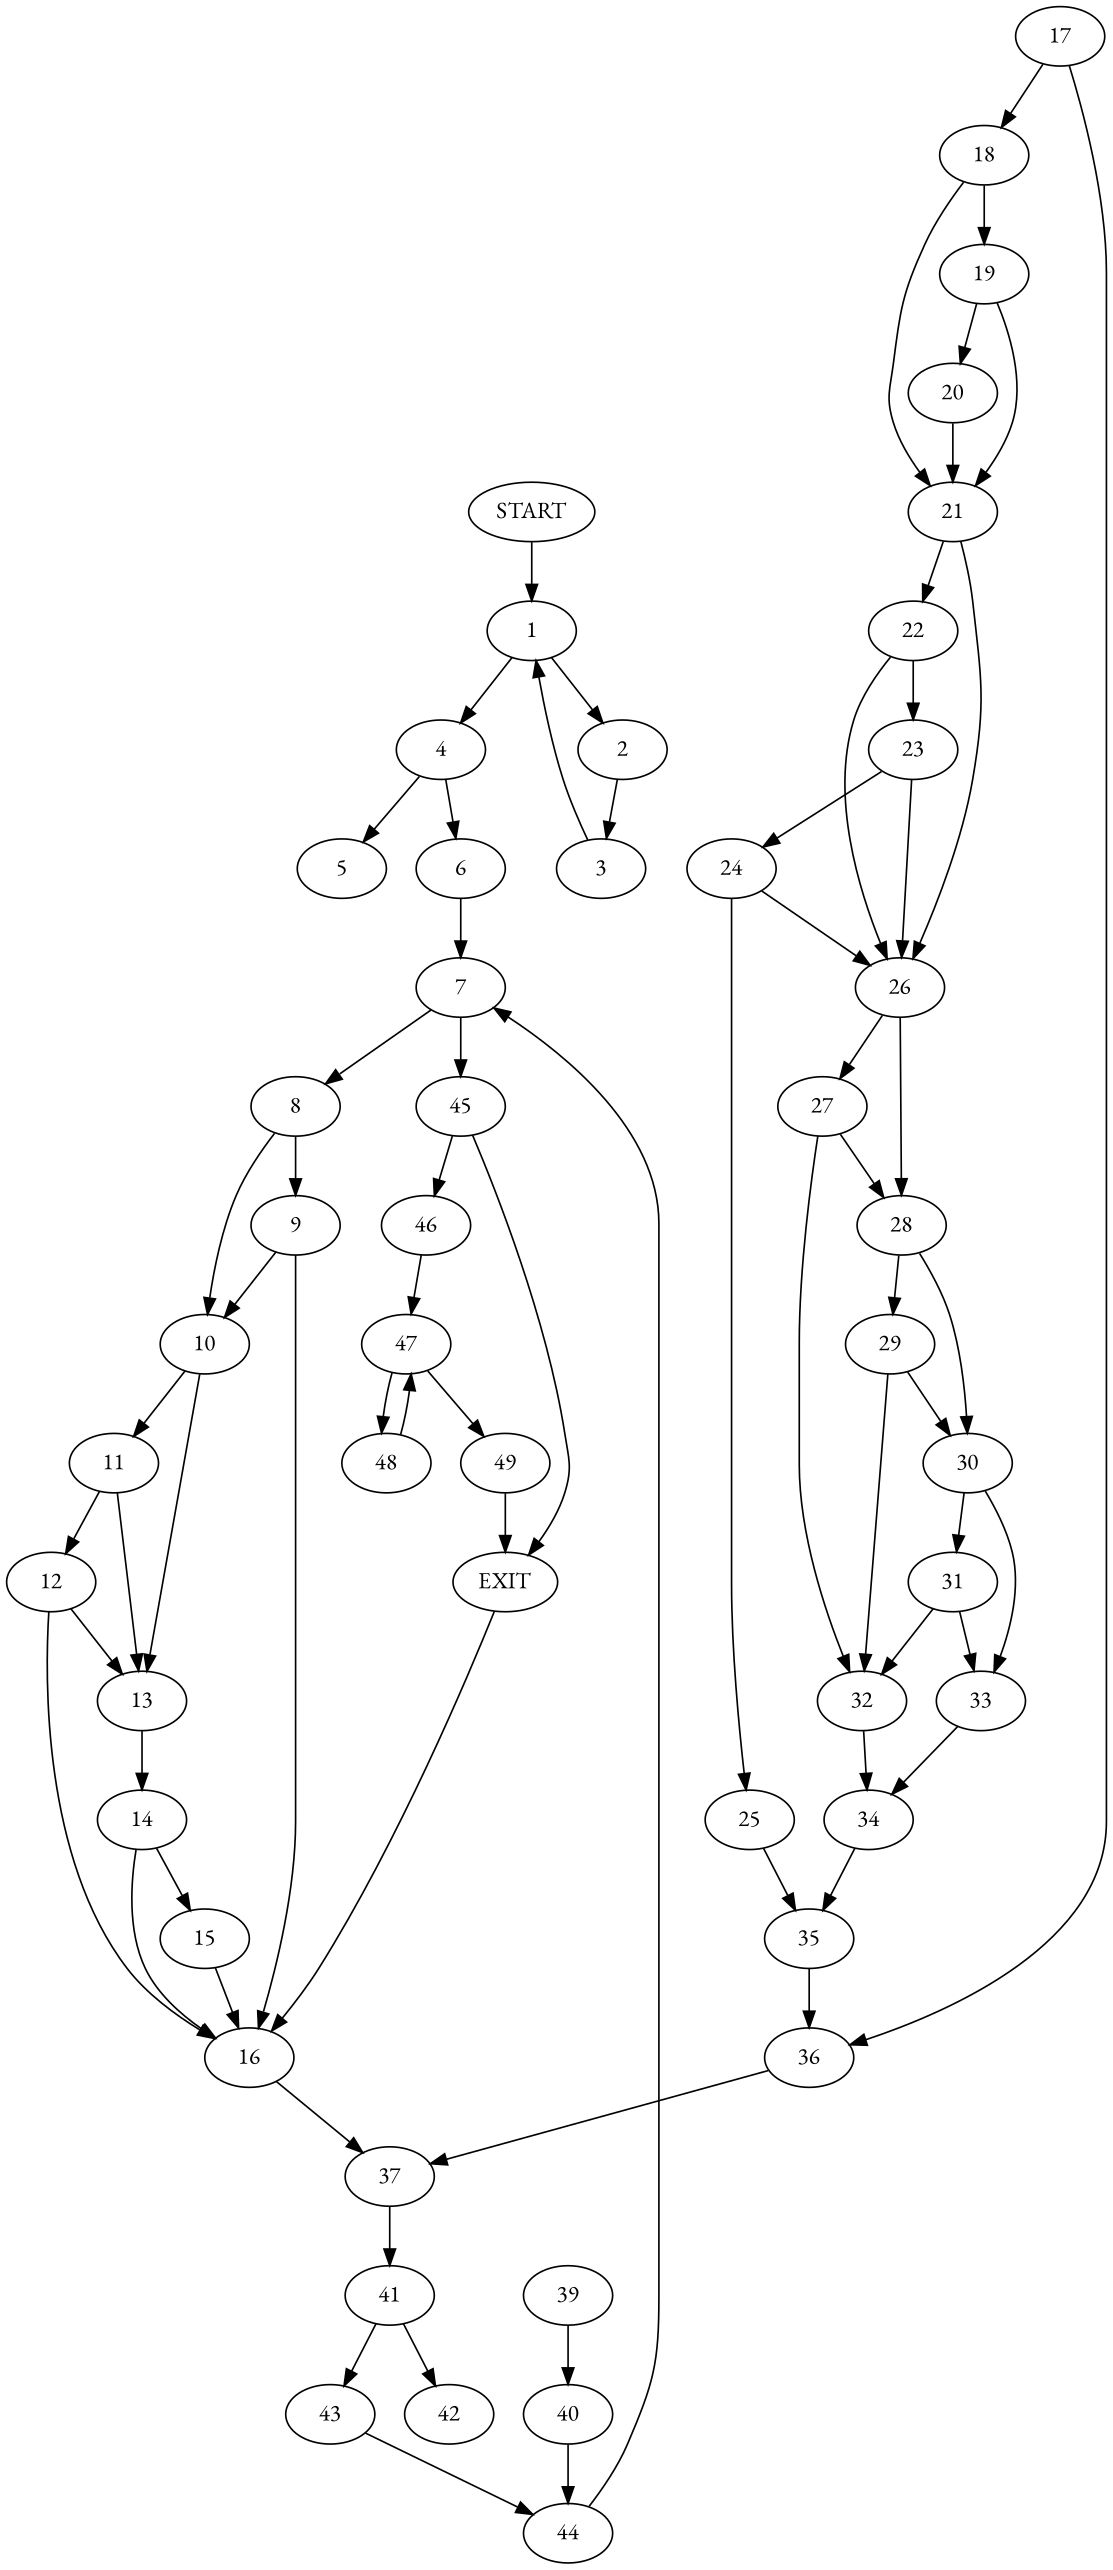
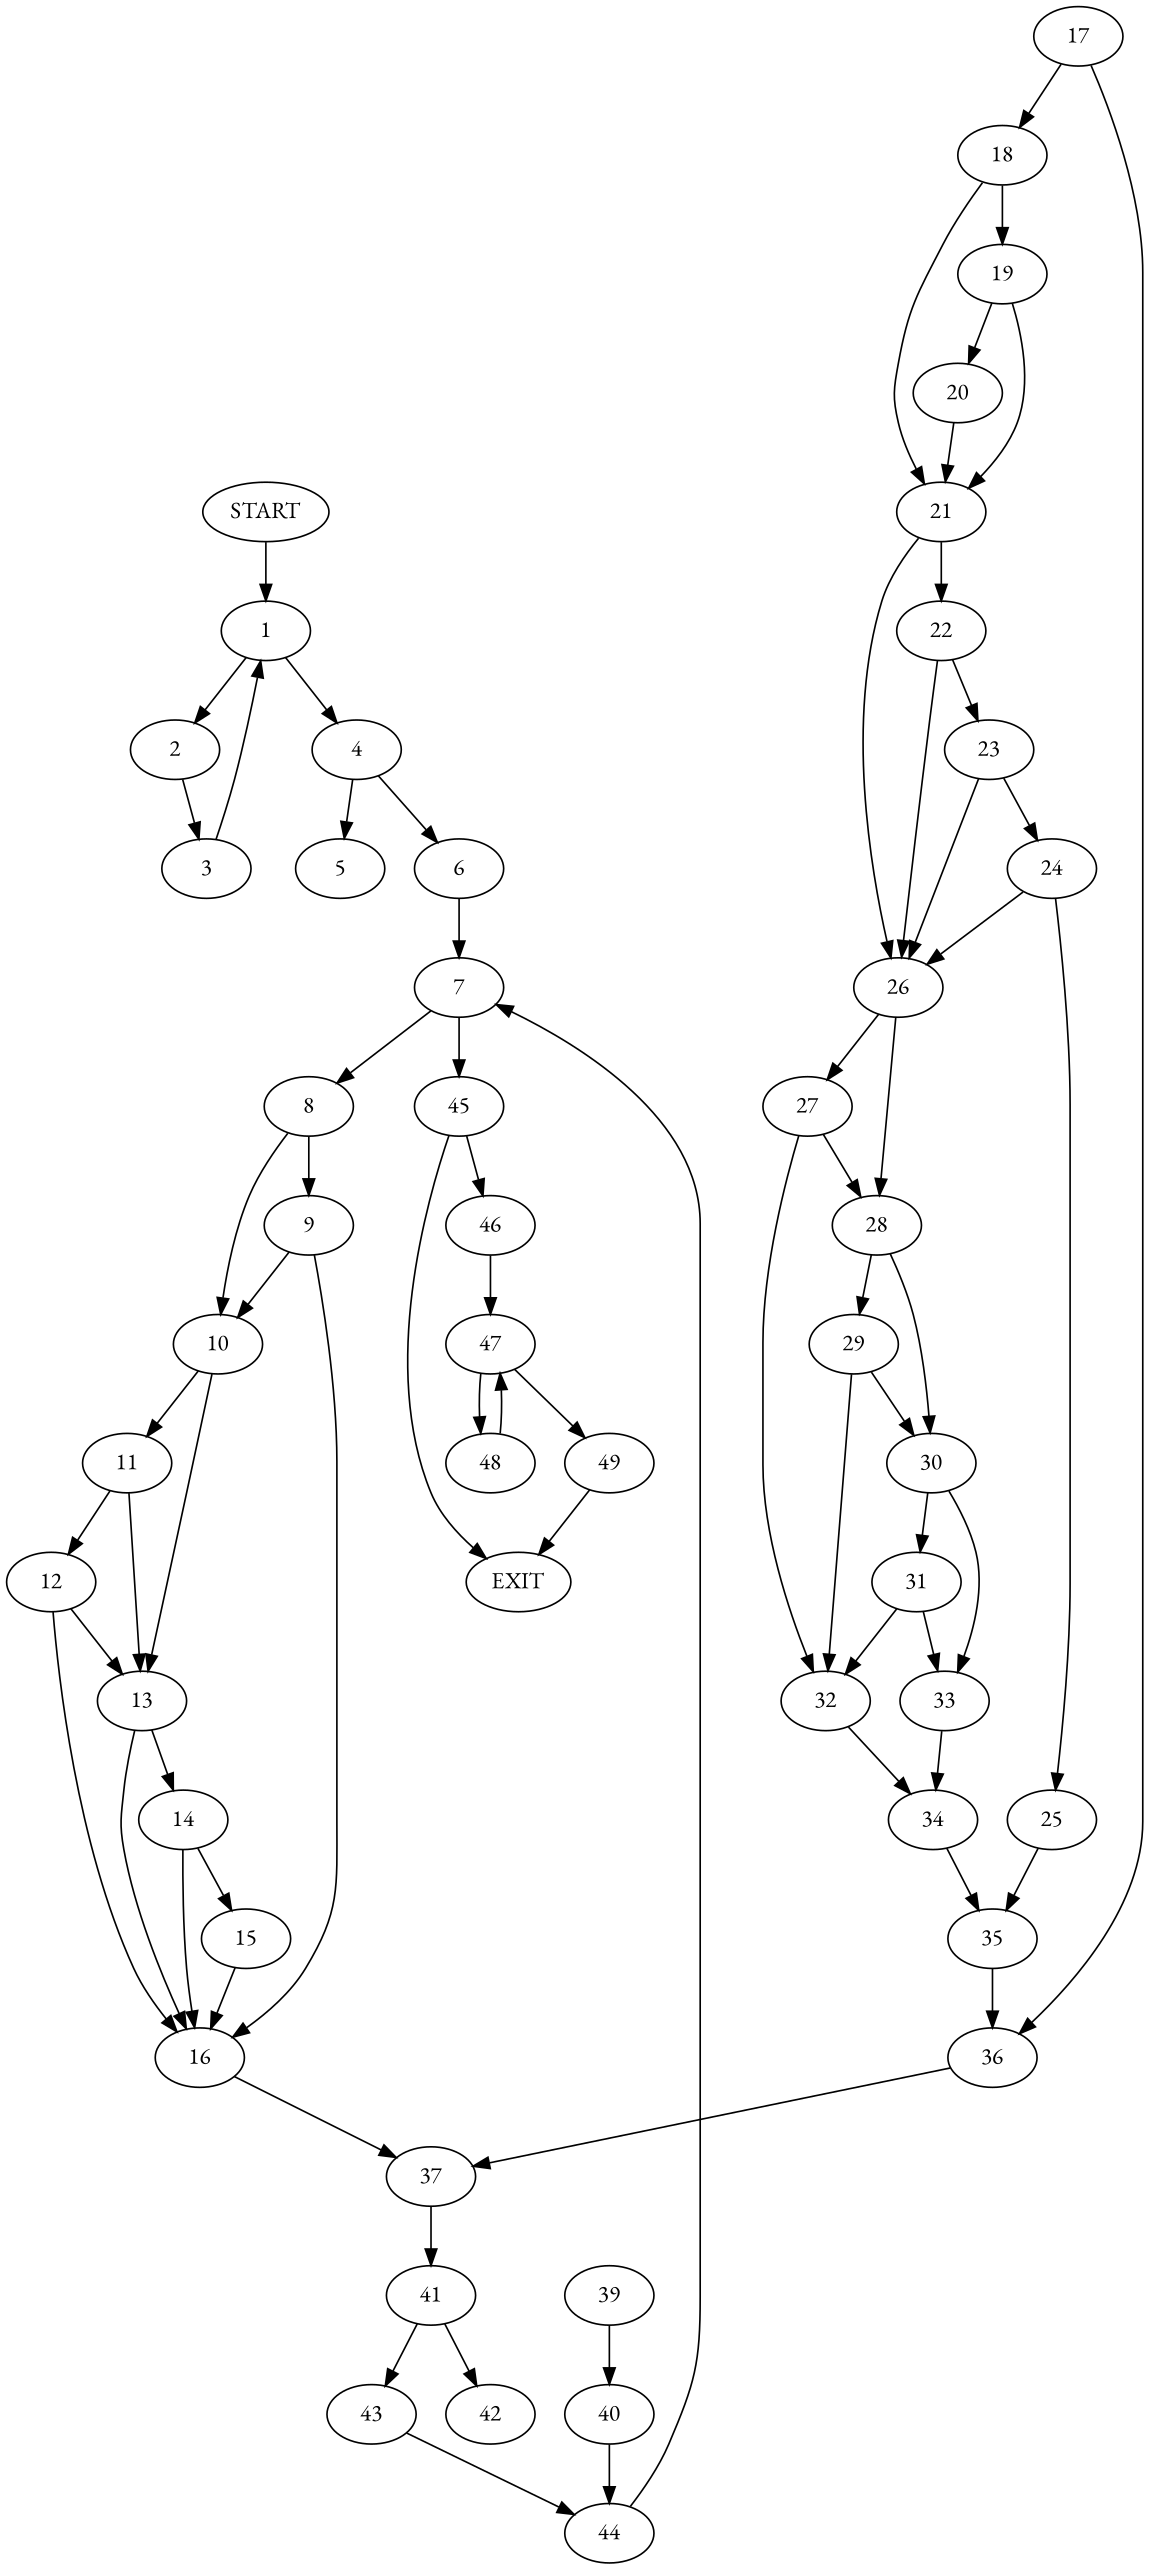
(400, 1821) -> (129, 1876)
